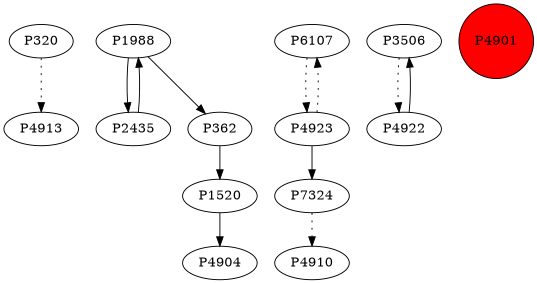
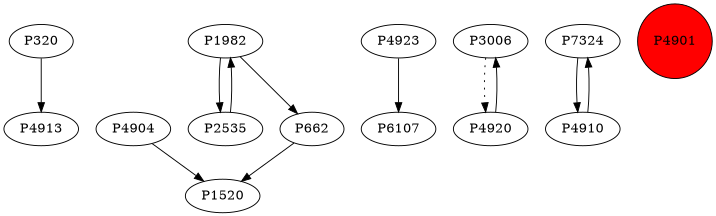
(133, 41) -> (225, 41)
(404, 41) -> (491, 41)
(41, 80) -> (41, 80)
(306, 80) -> none
(318, 90) -> (399, 80)
(133, 129) -> (225, 129)
(220, 129) -> (312, 129)
(404, 129) -> (491, 129)
(312, 158) -> (589, 90)
(220, 225) -> (174, 160)
(312, 225) -> (577, 80)
